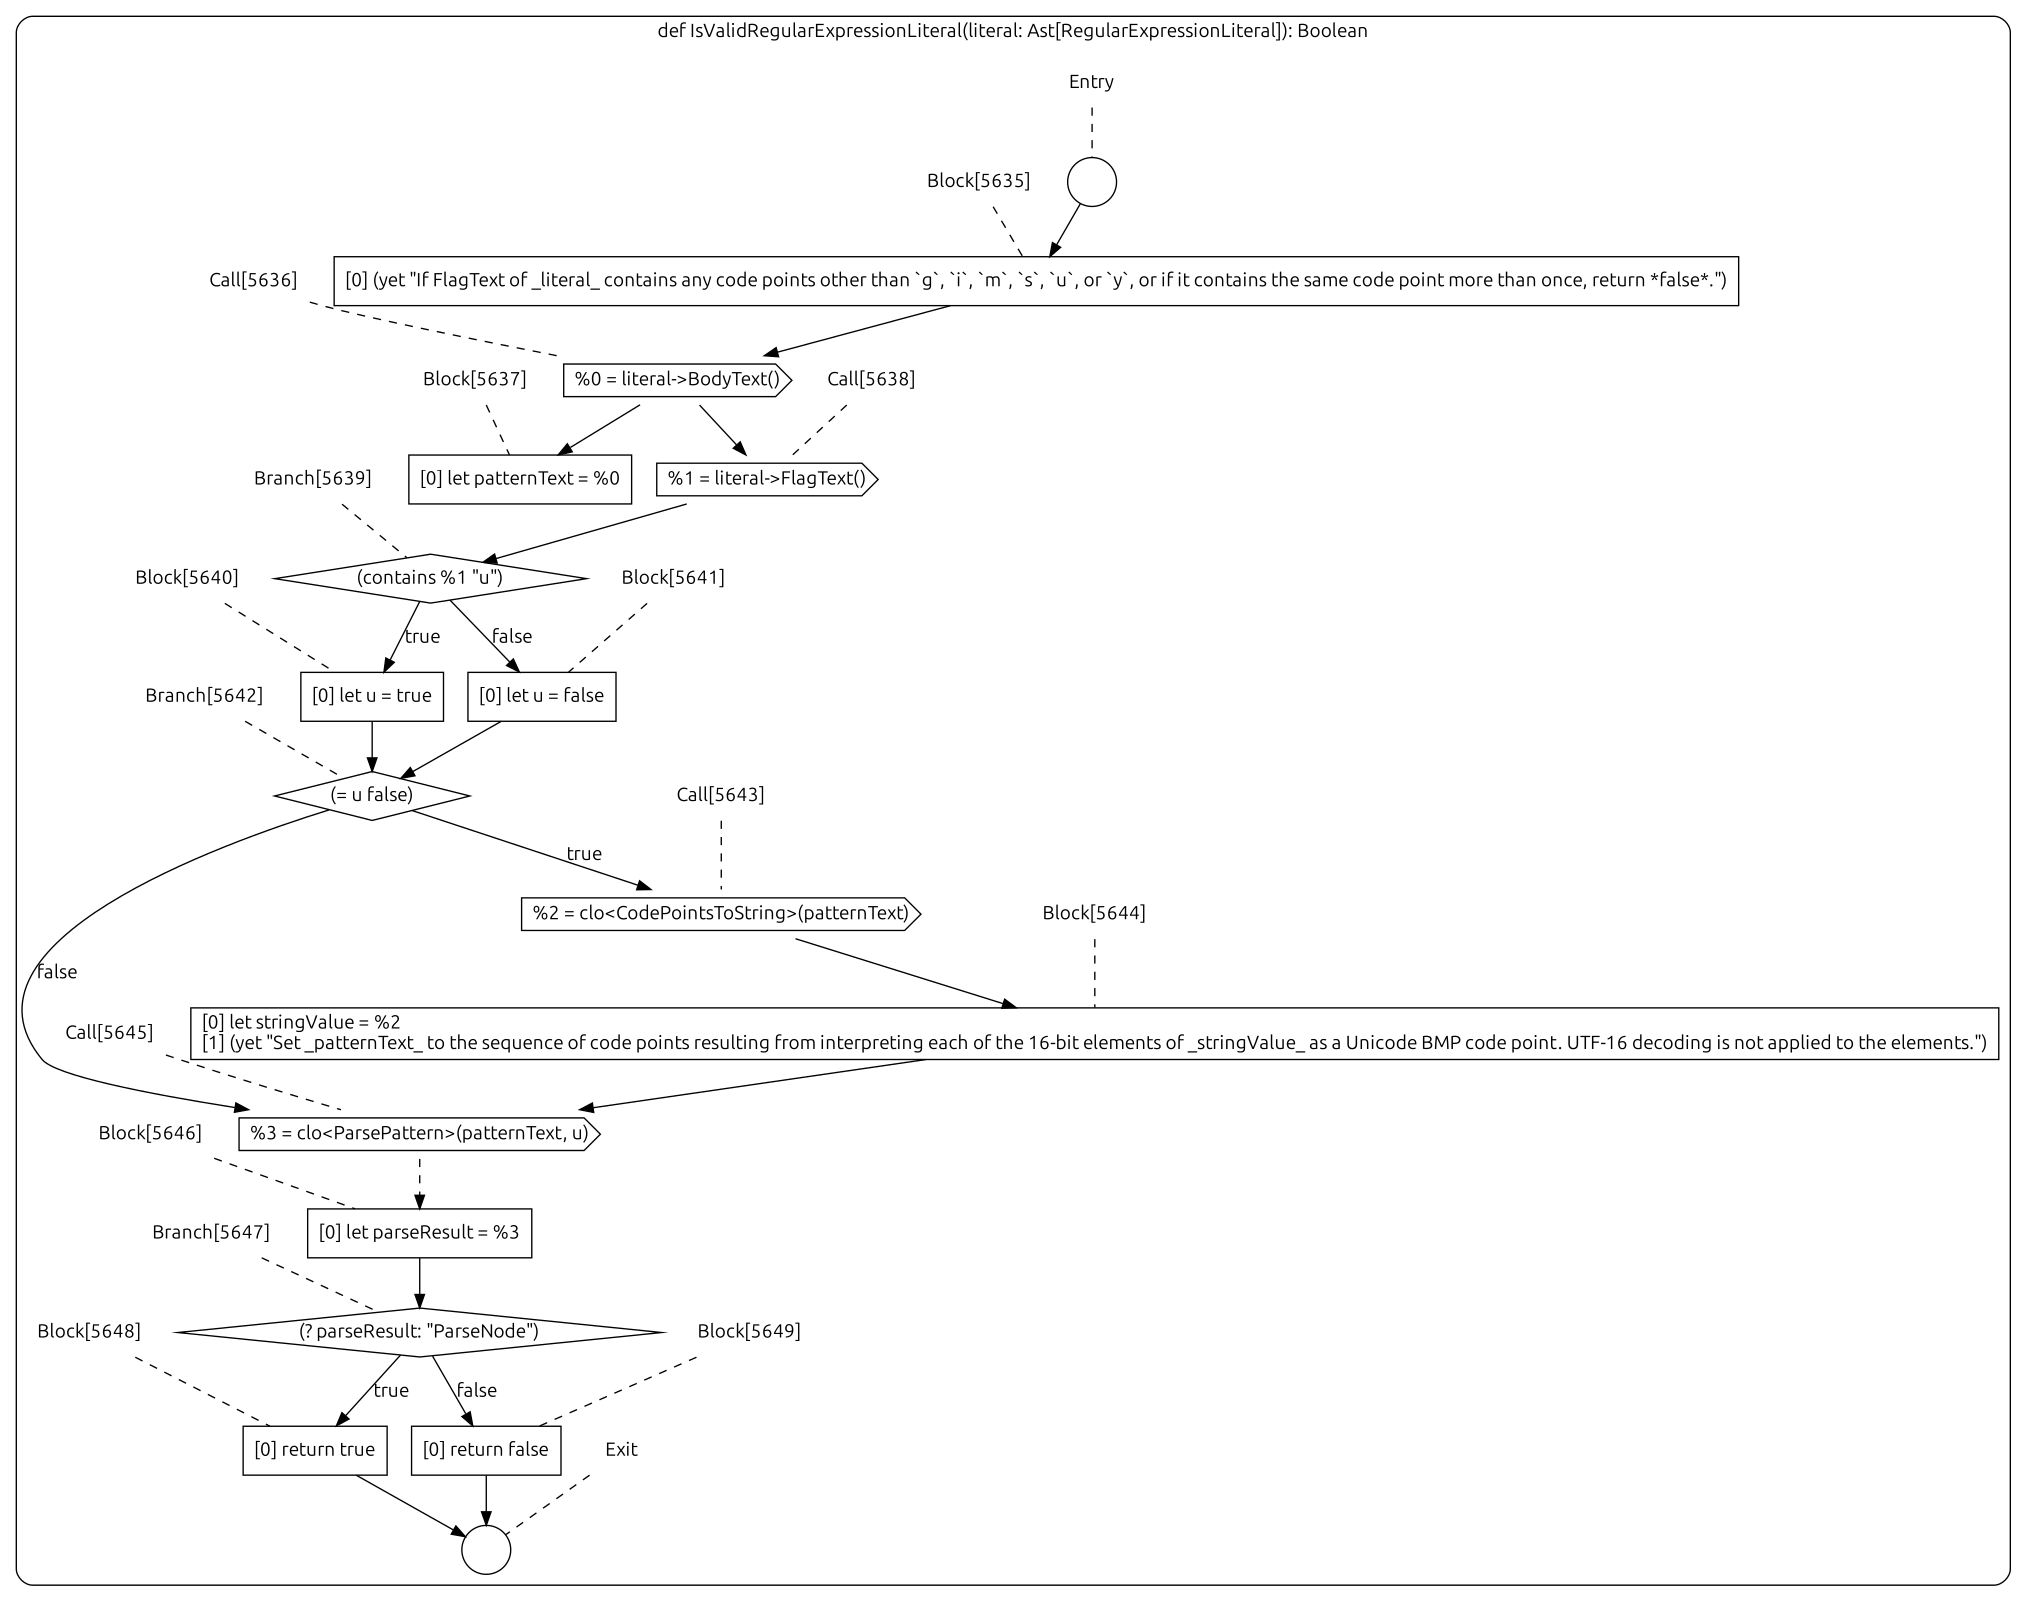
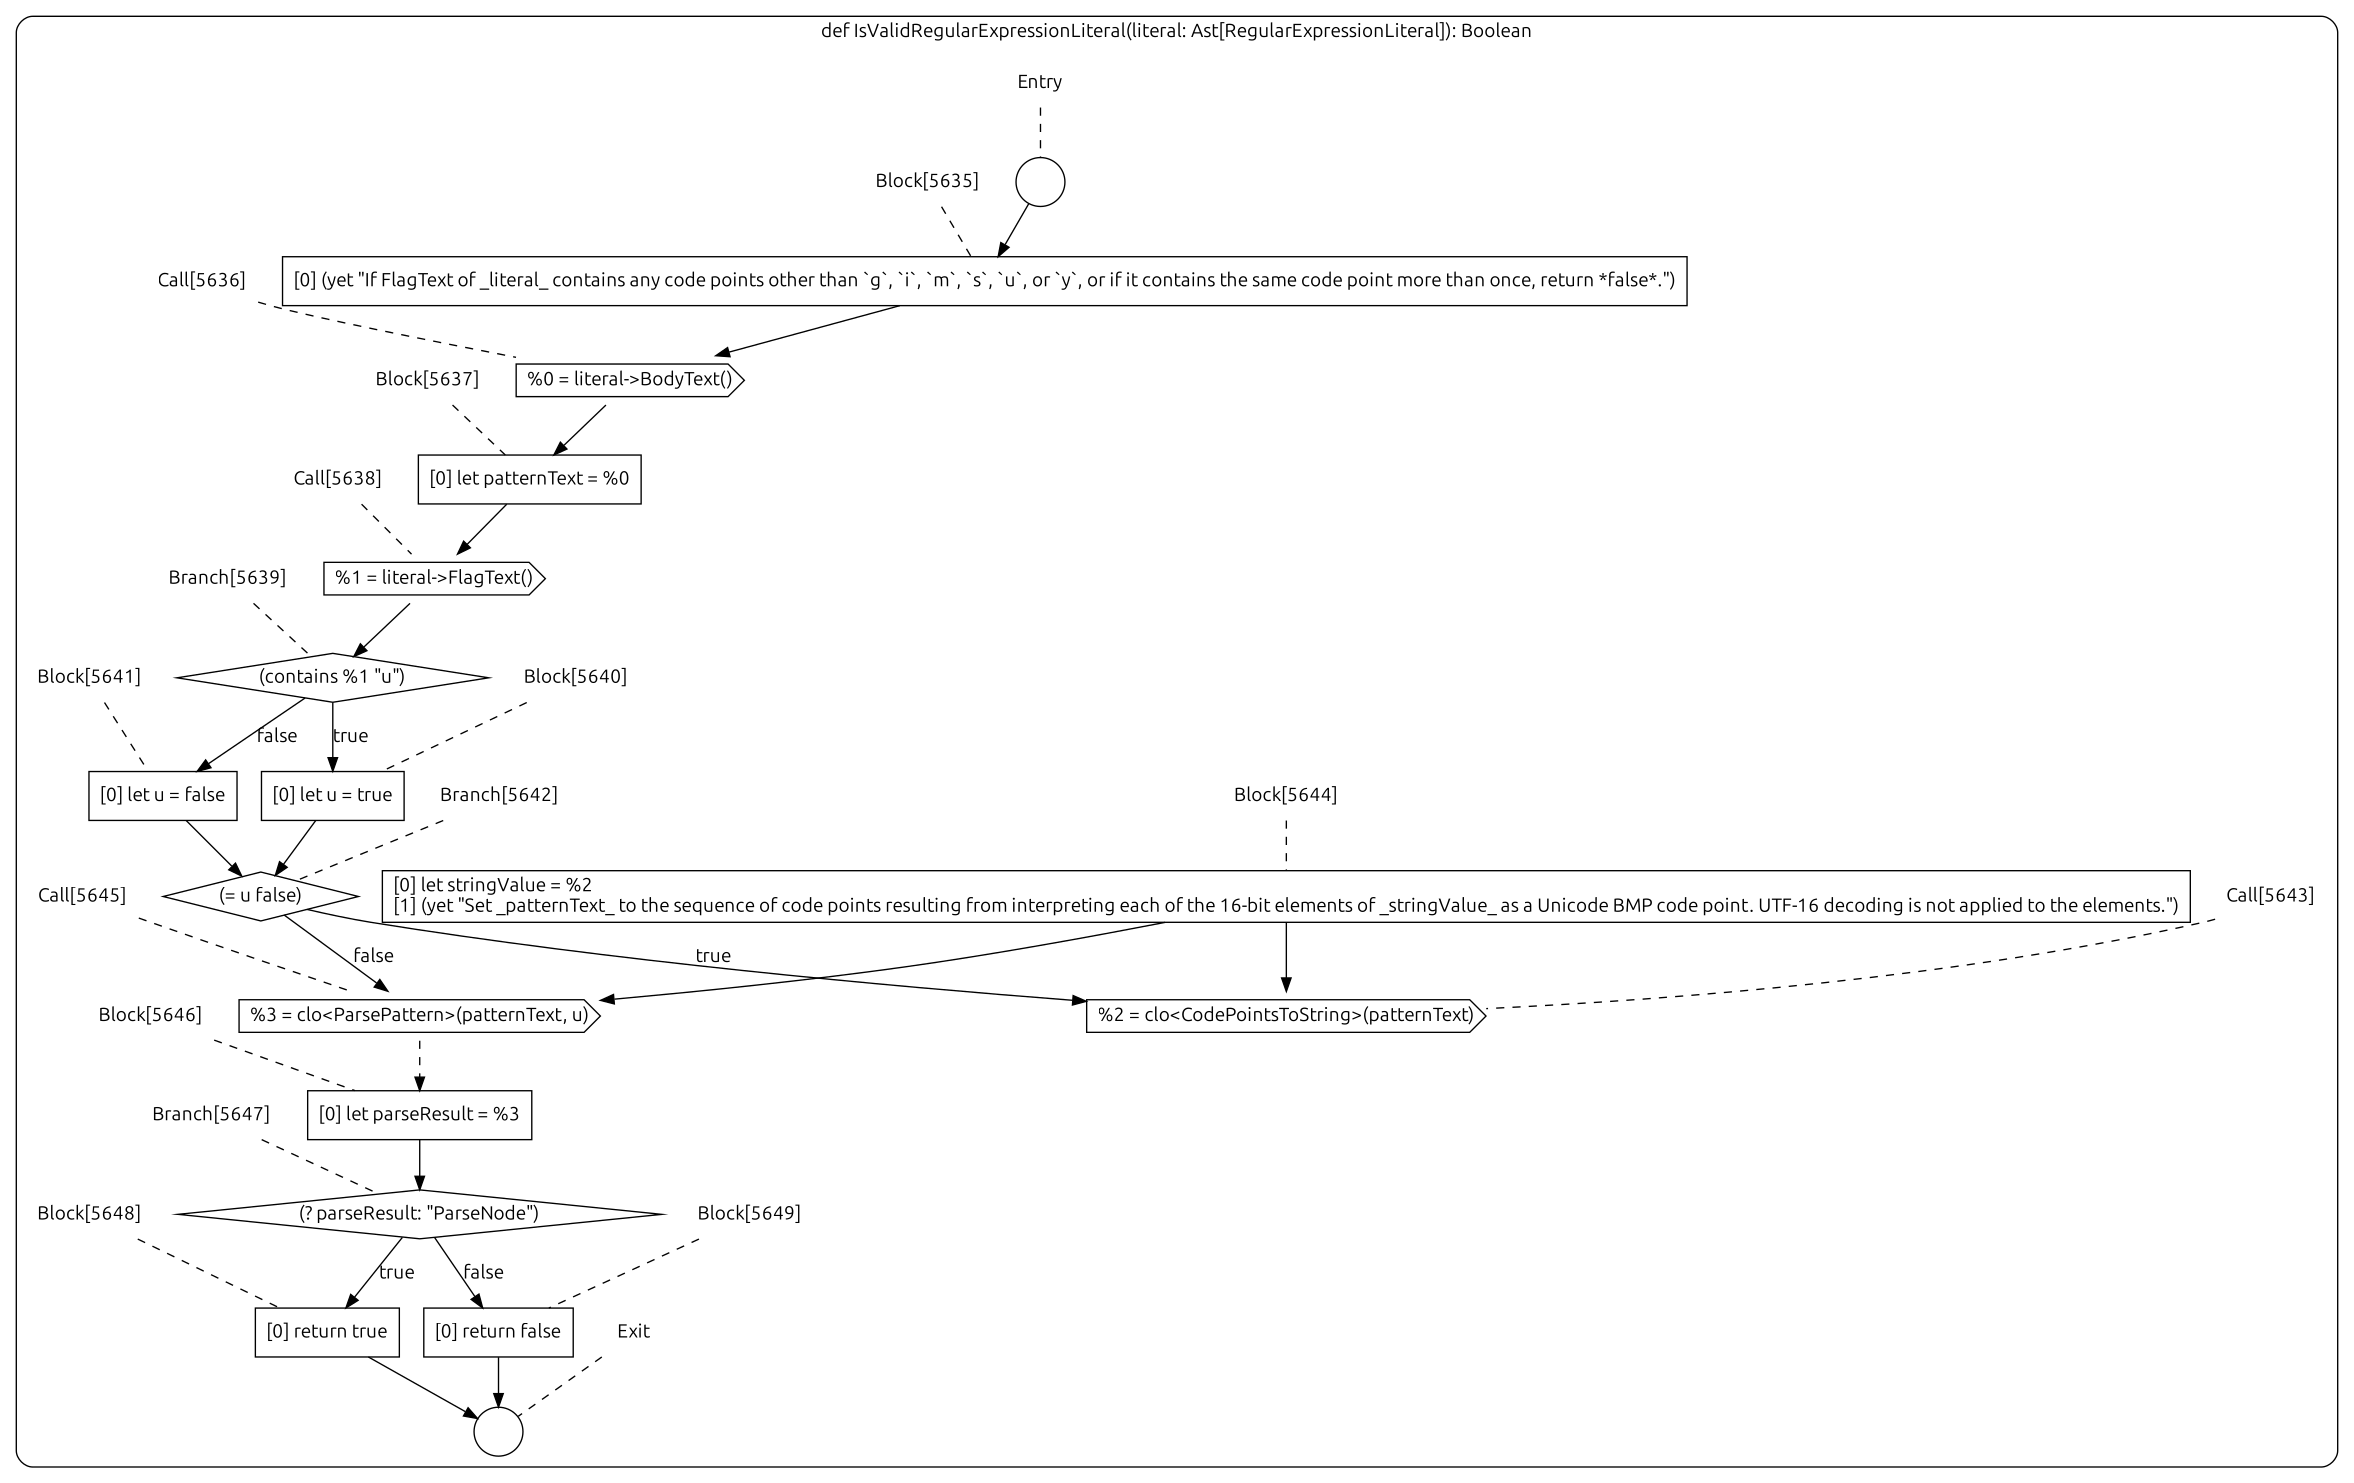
(718, 425) -> (487, 524)
(899, 971) -> (1286, 950)
